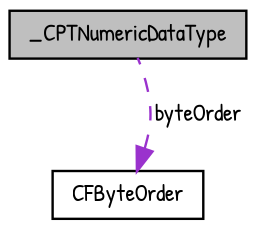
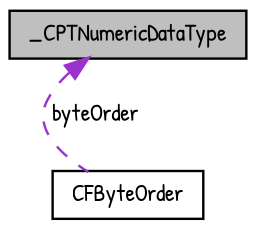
(150, 103) -> (45, 127)
